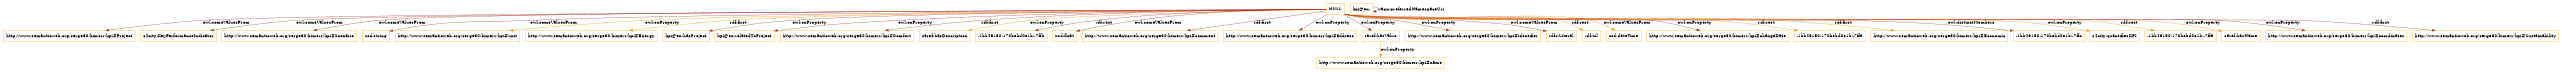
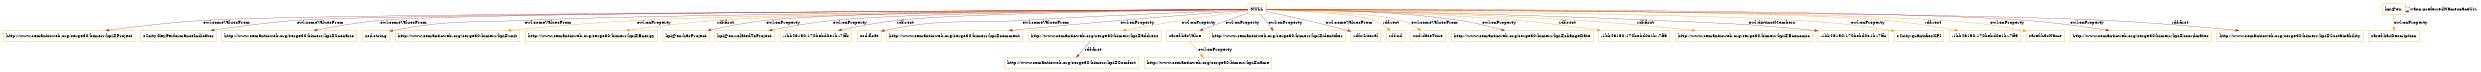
(1113, 15) -> (2394, 21)
(1052, 16) -> (1084, 48)
(1314, 22) -> (1187, 20)
(1262, 23) -> (1137, 23)
